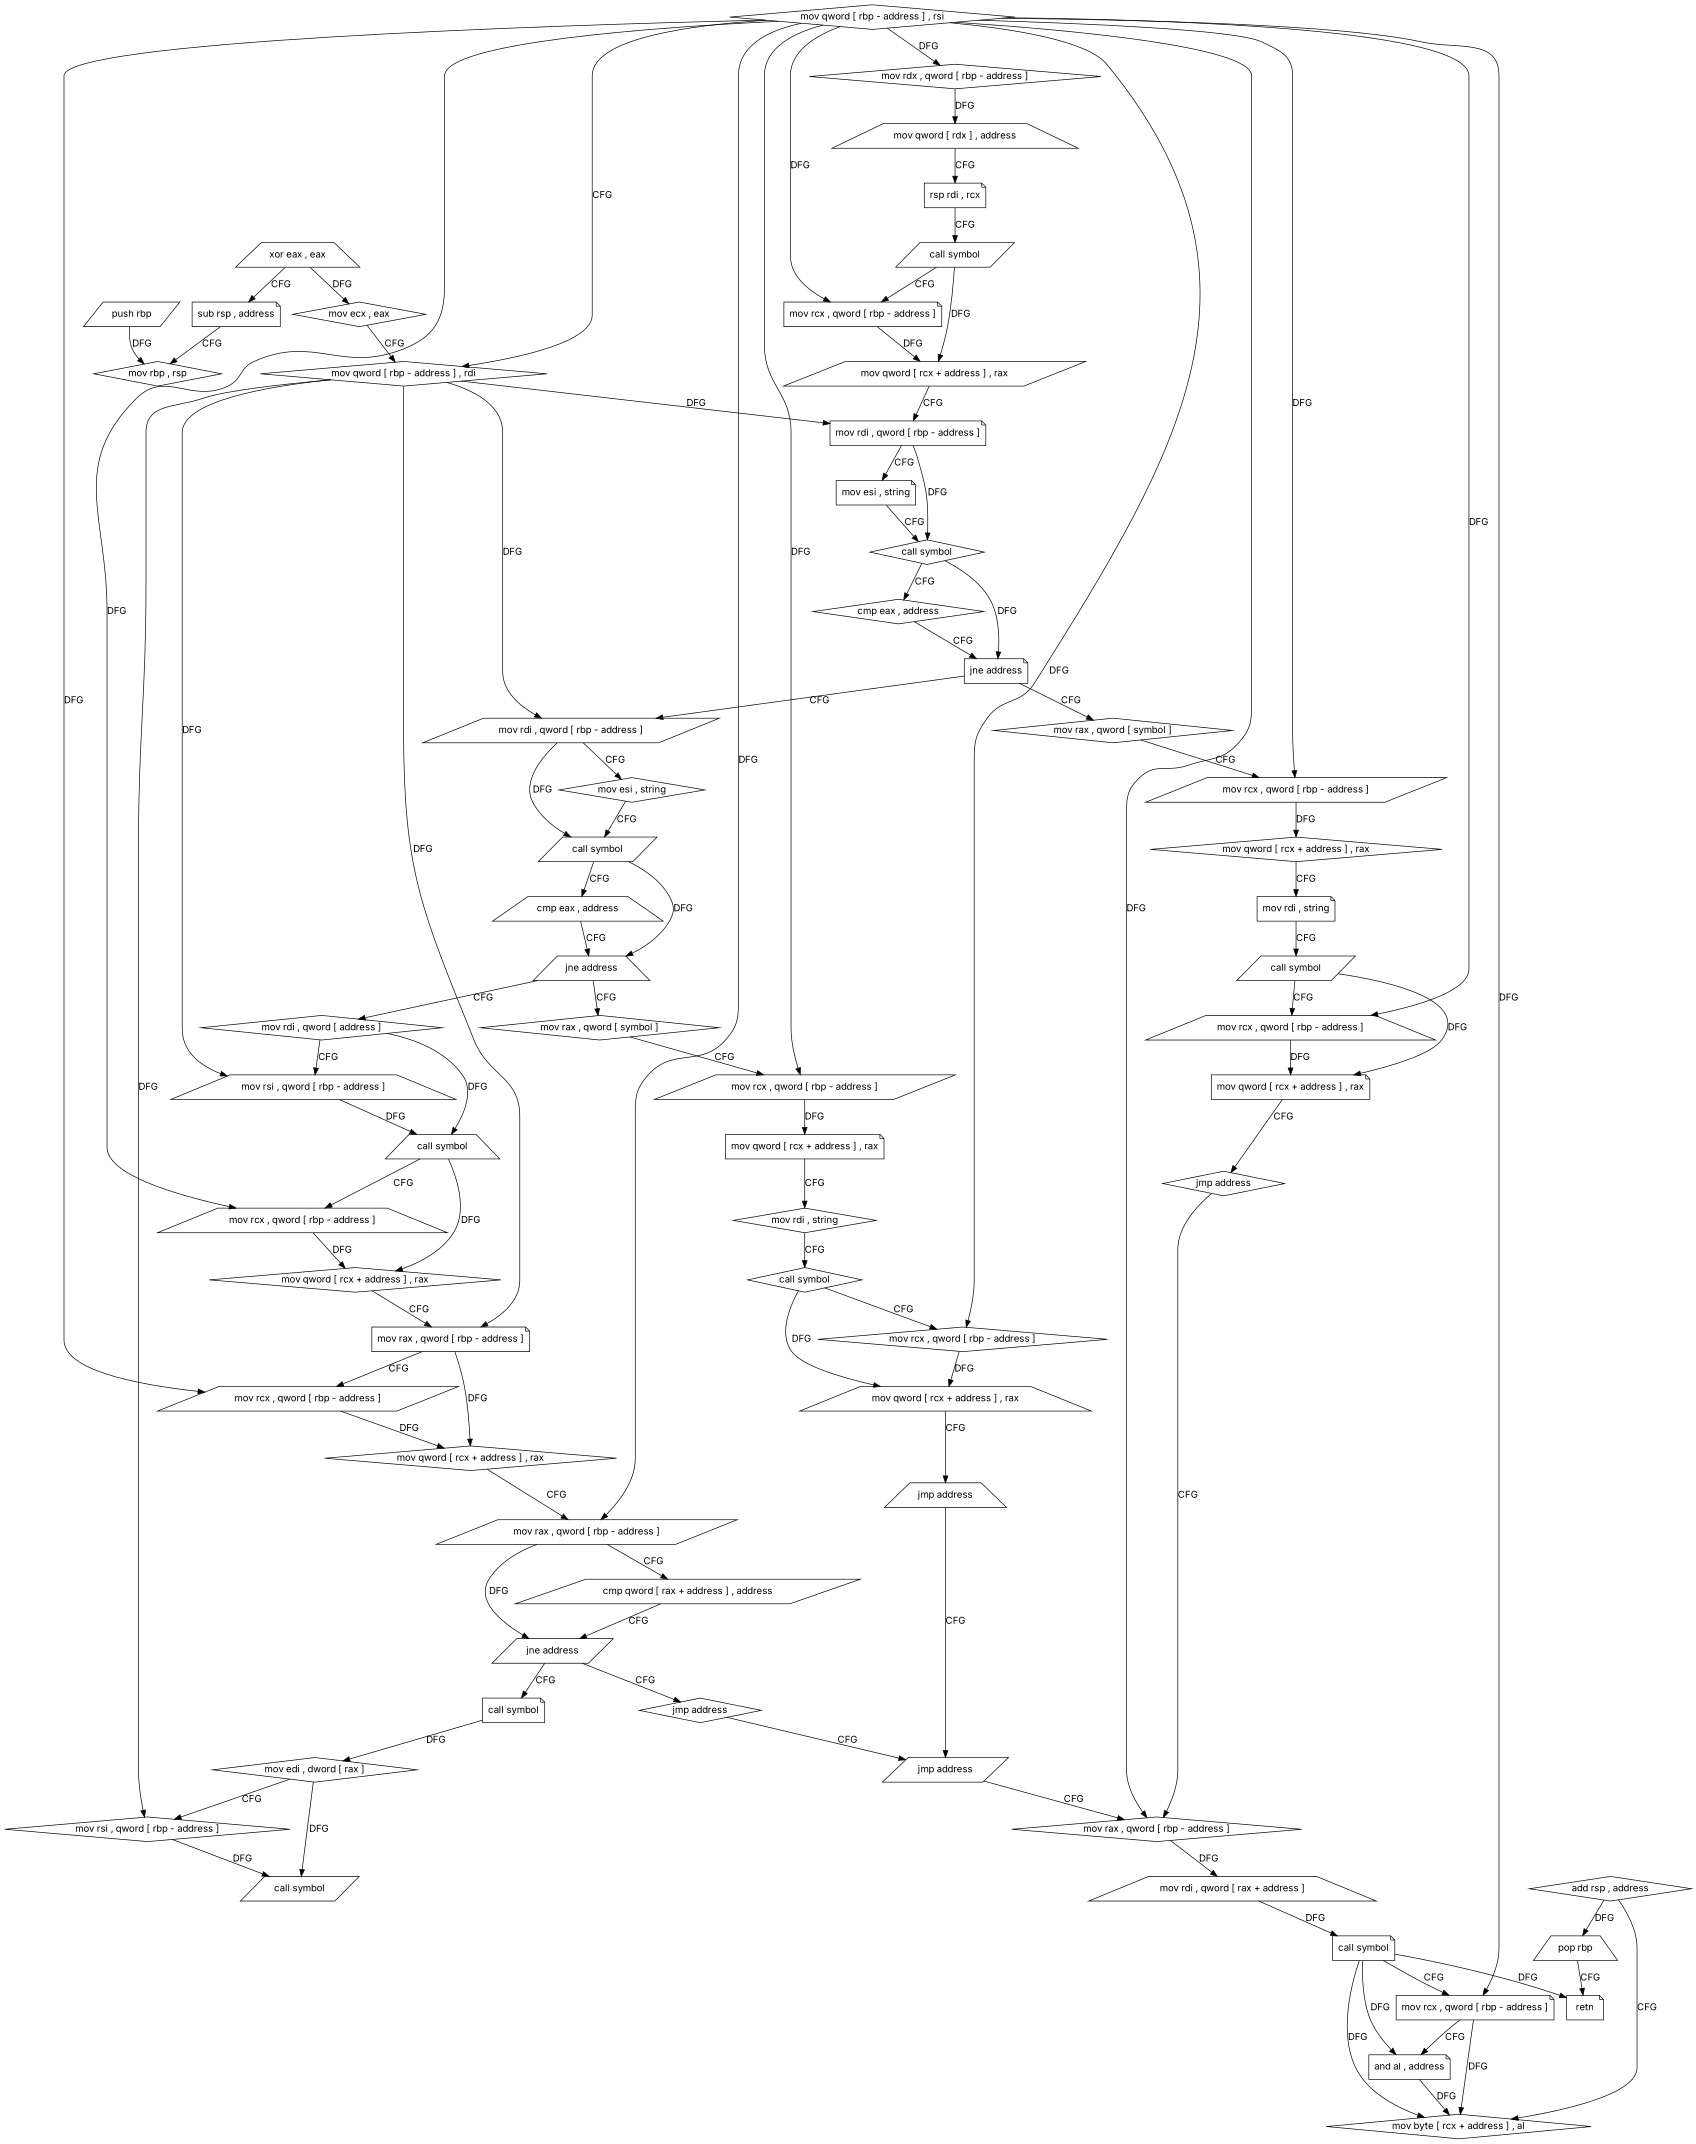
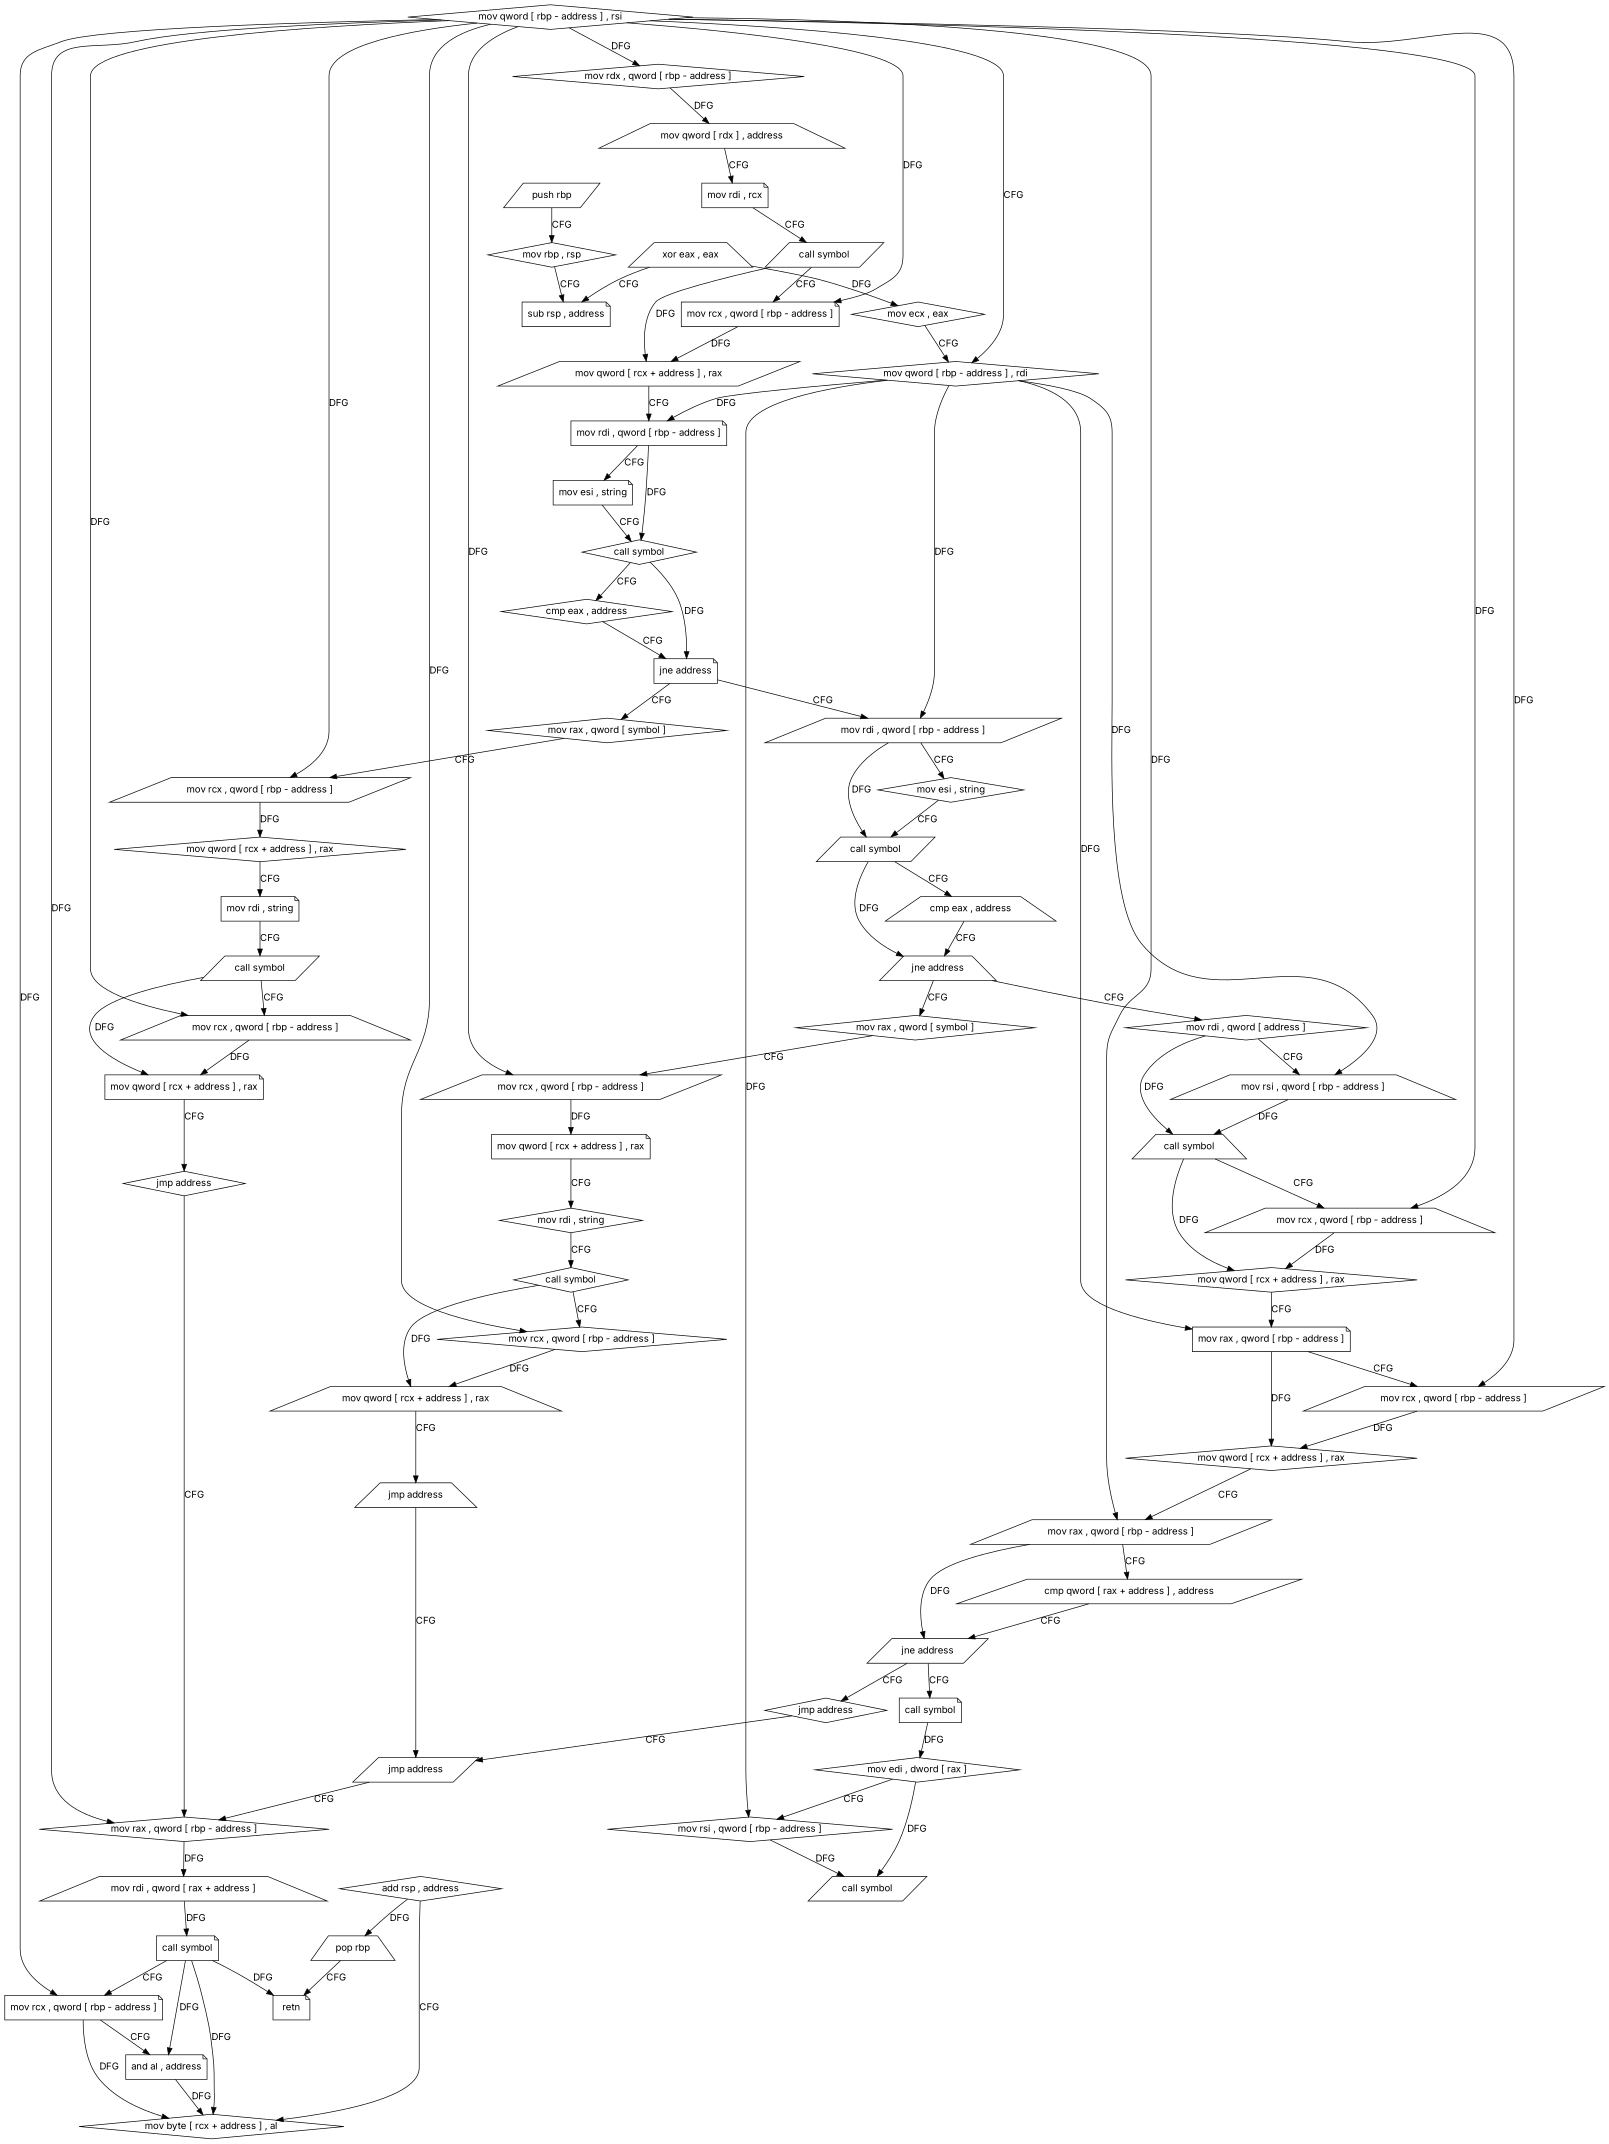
(955, 195) -> (735, 195)
(198, 343) -> (558, 281)
(142, 344) -> (562, 225)
